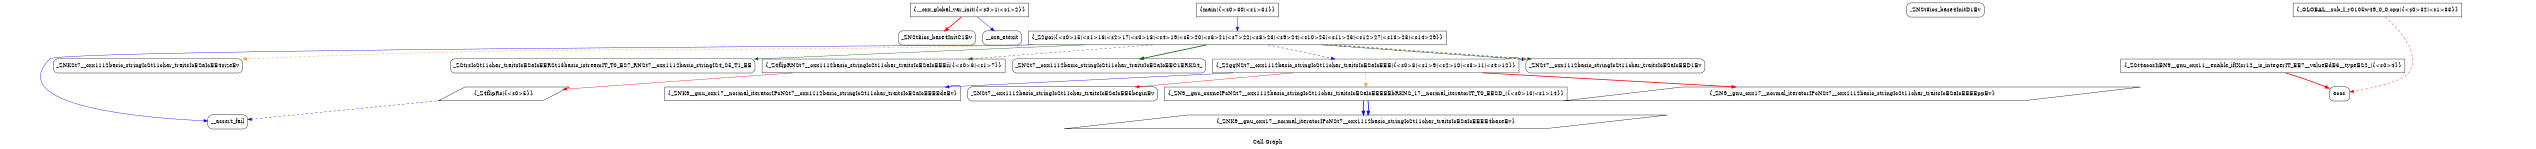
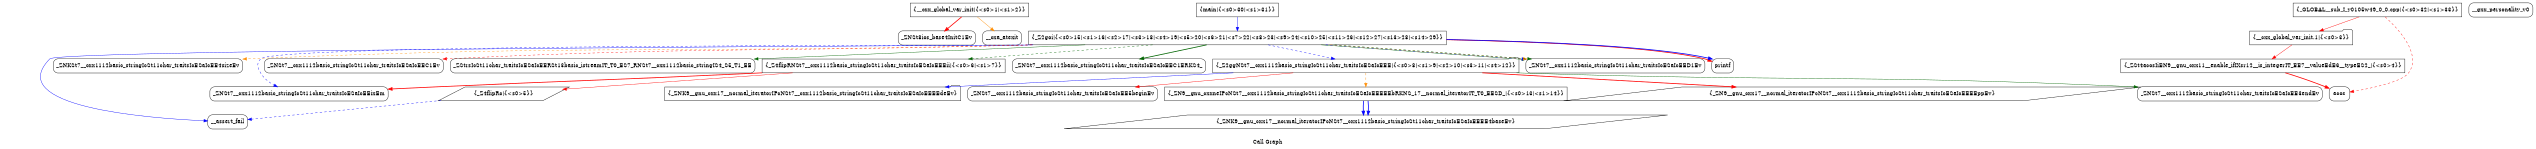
(1945, 10) -> none
none -> (2501, 10)
(984, 23) -> (984, 23)
none -> (2301, 38)
none -> (354, 66)
none -> (1723, 66)
none -> (299, 94)
none -> (2230, 94)
